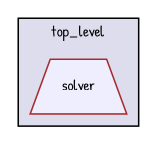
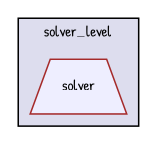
(78, 33) -> (78, 33)
